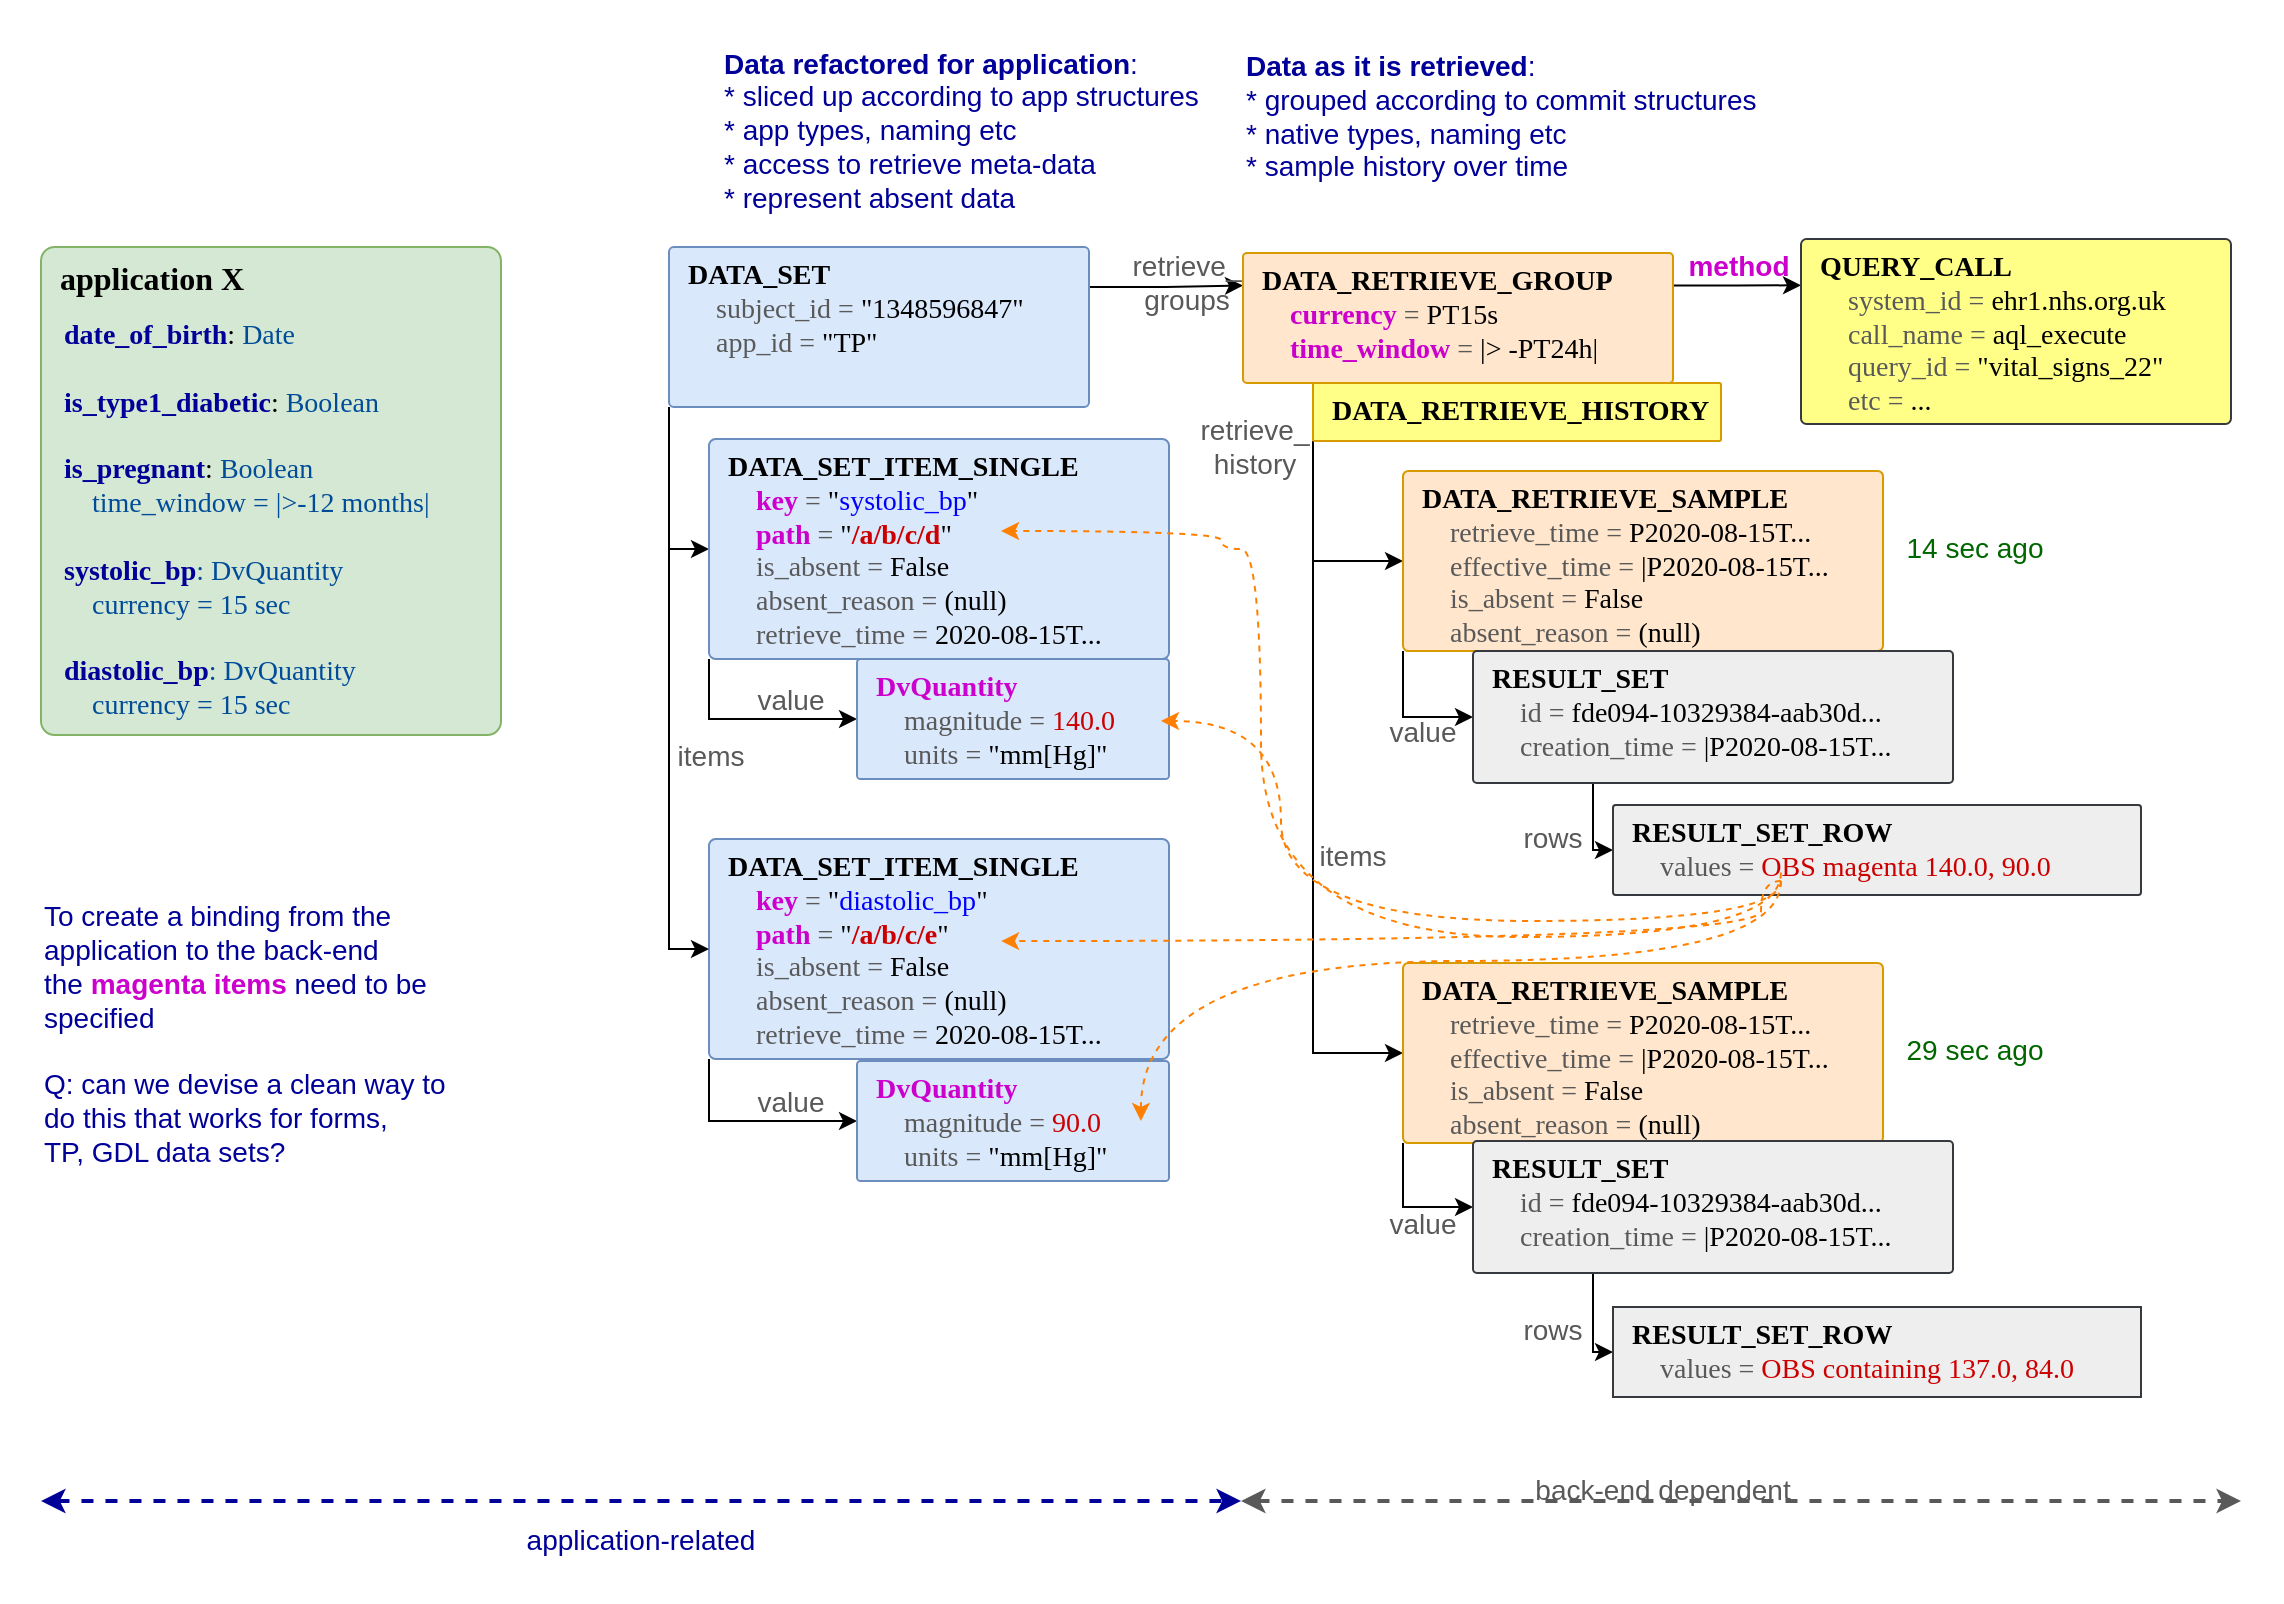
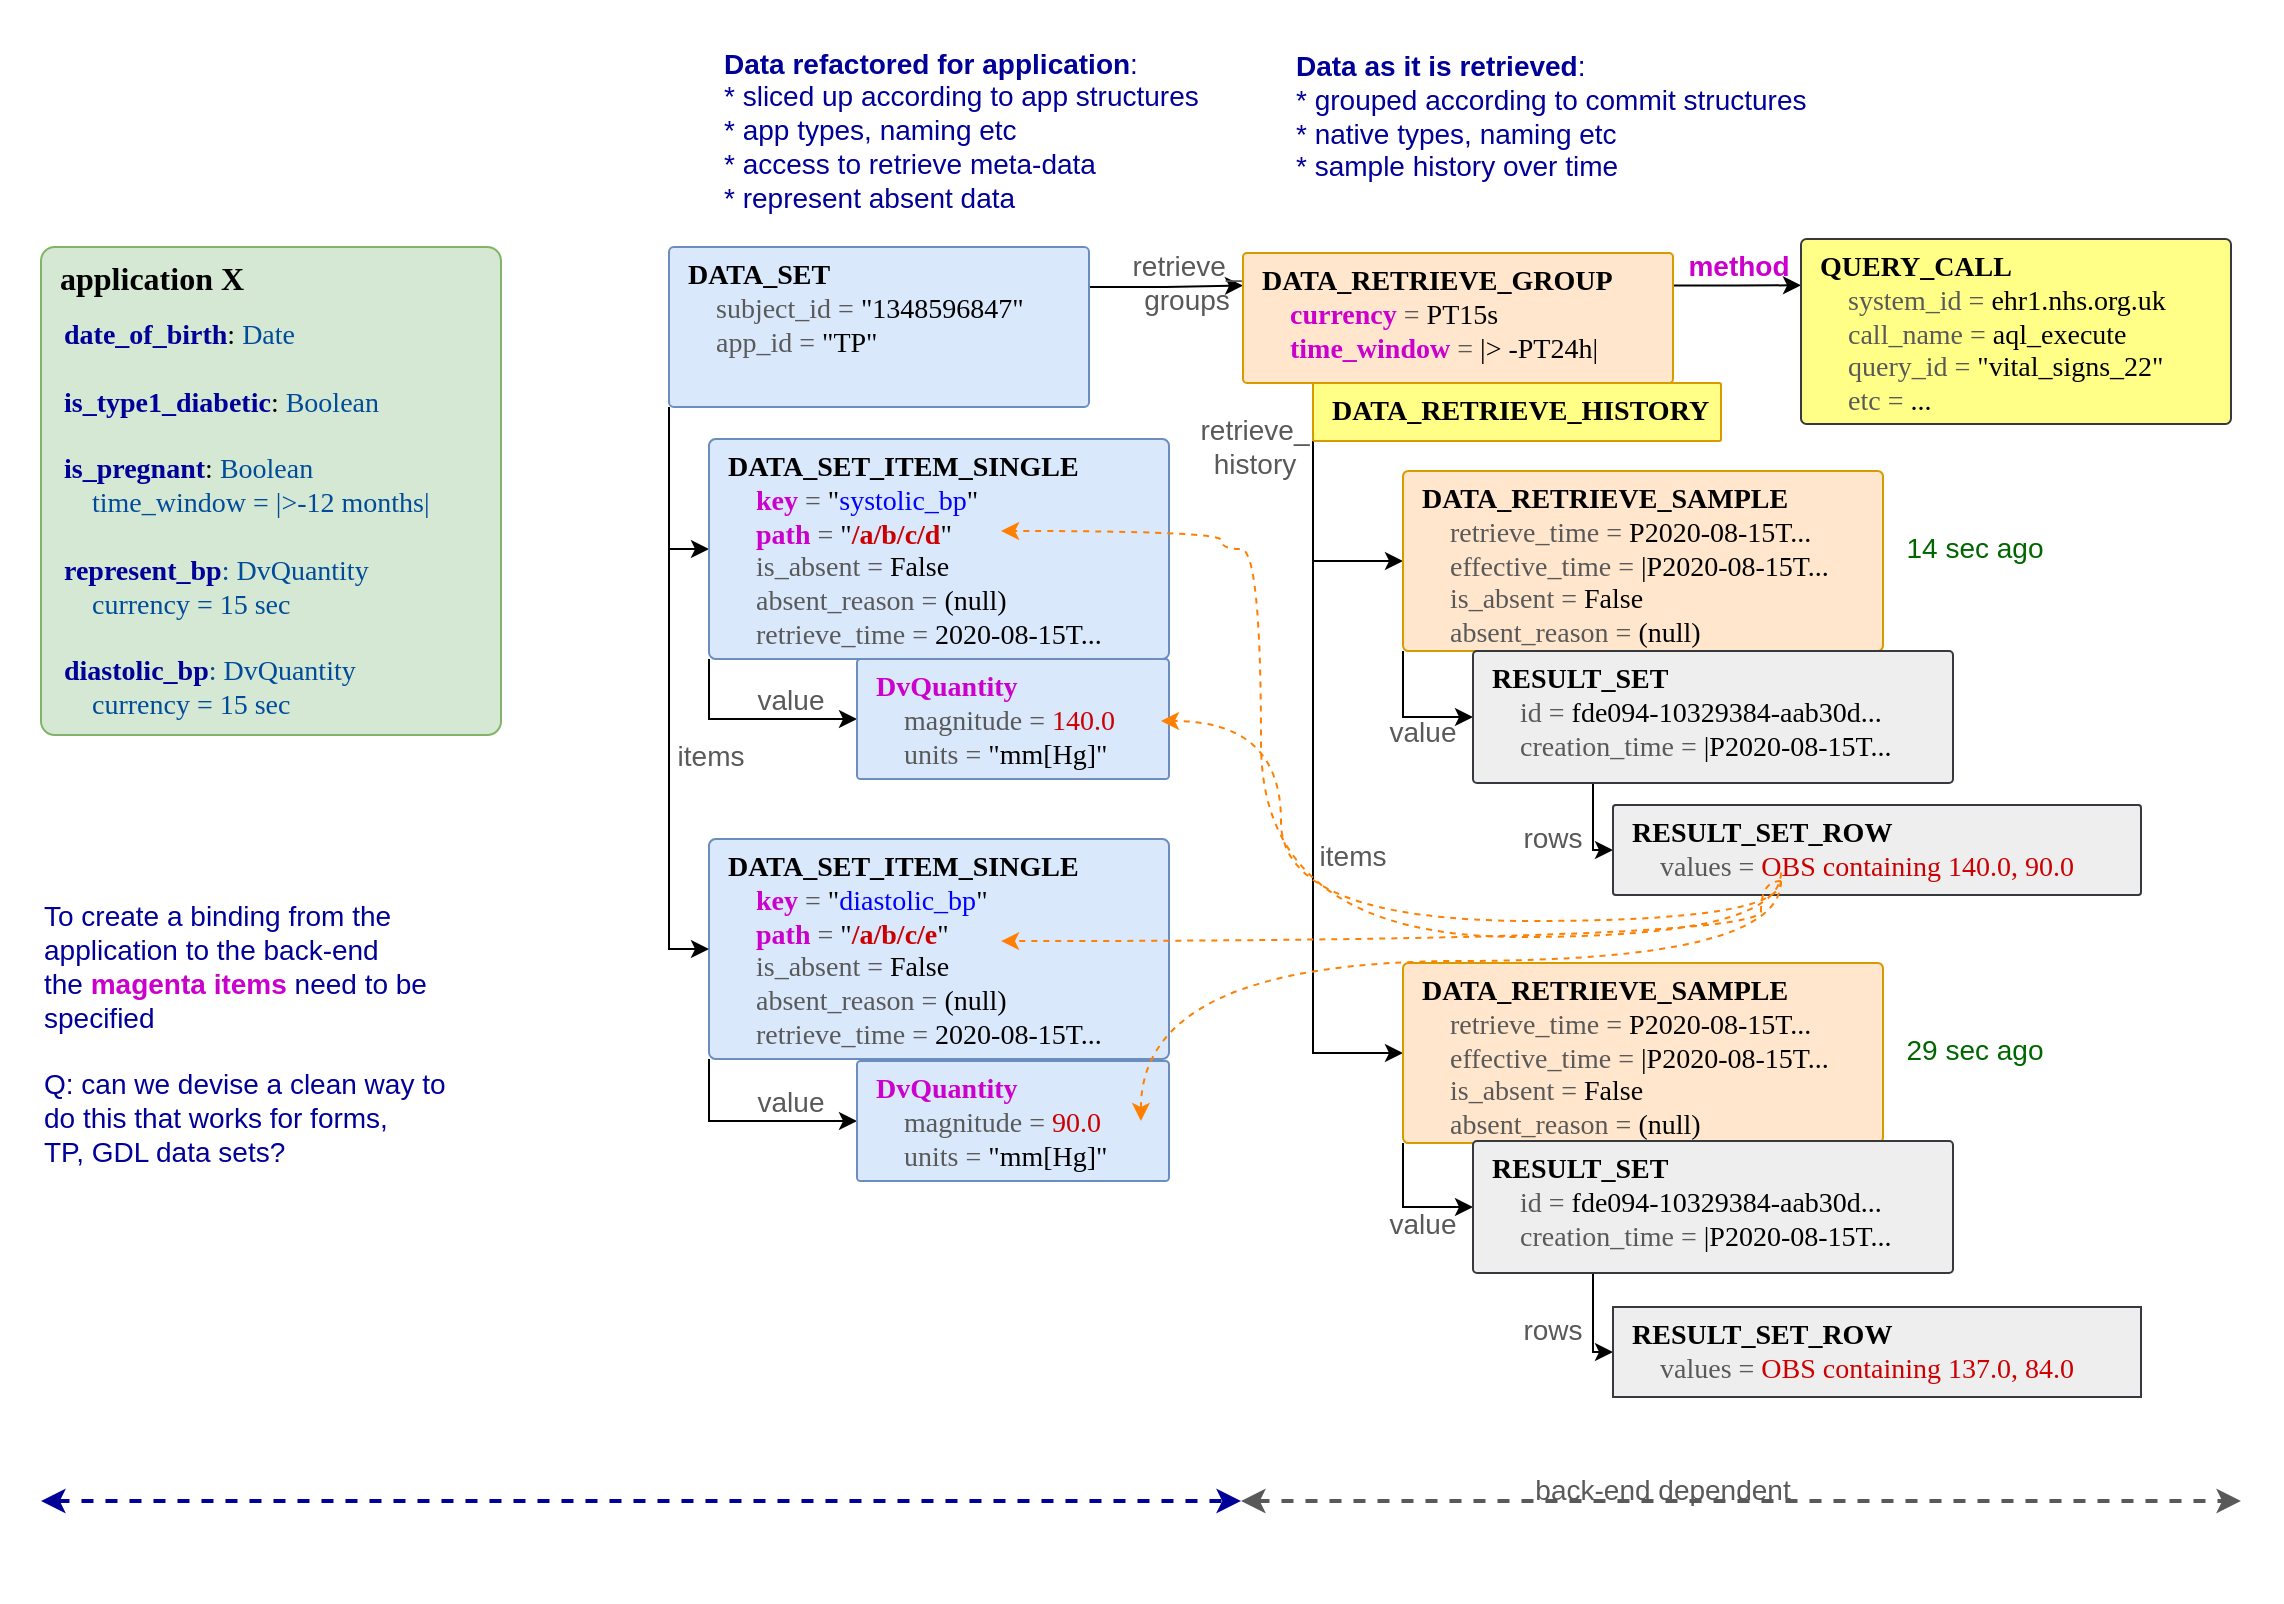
(1513, 117) -> (1563, 117)
(251, 505) -> (251, 505)
(1855, 853) -> (1871, 853)
(641, 1541) -> none
